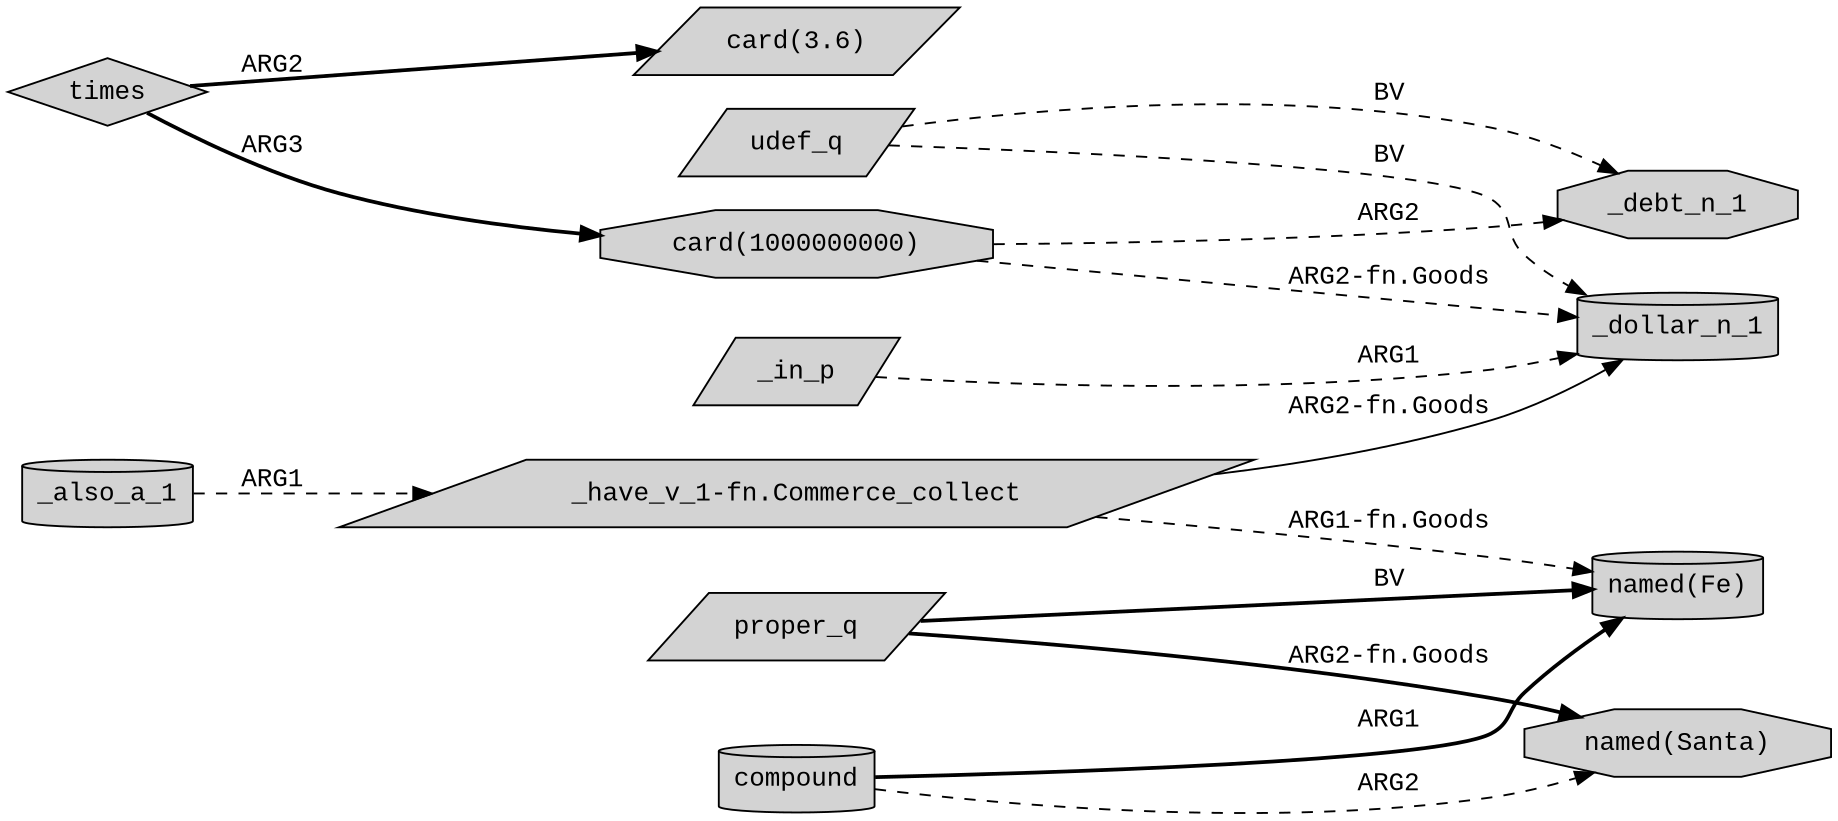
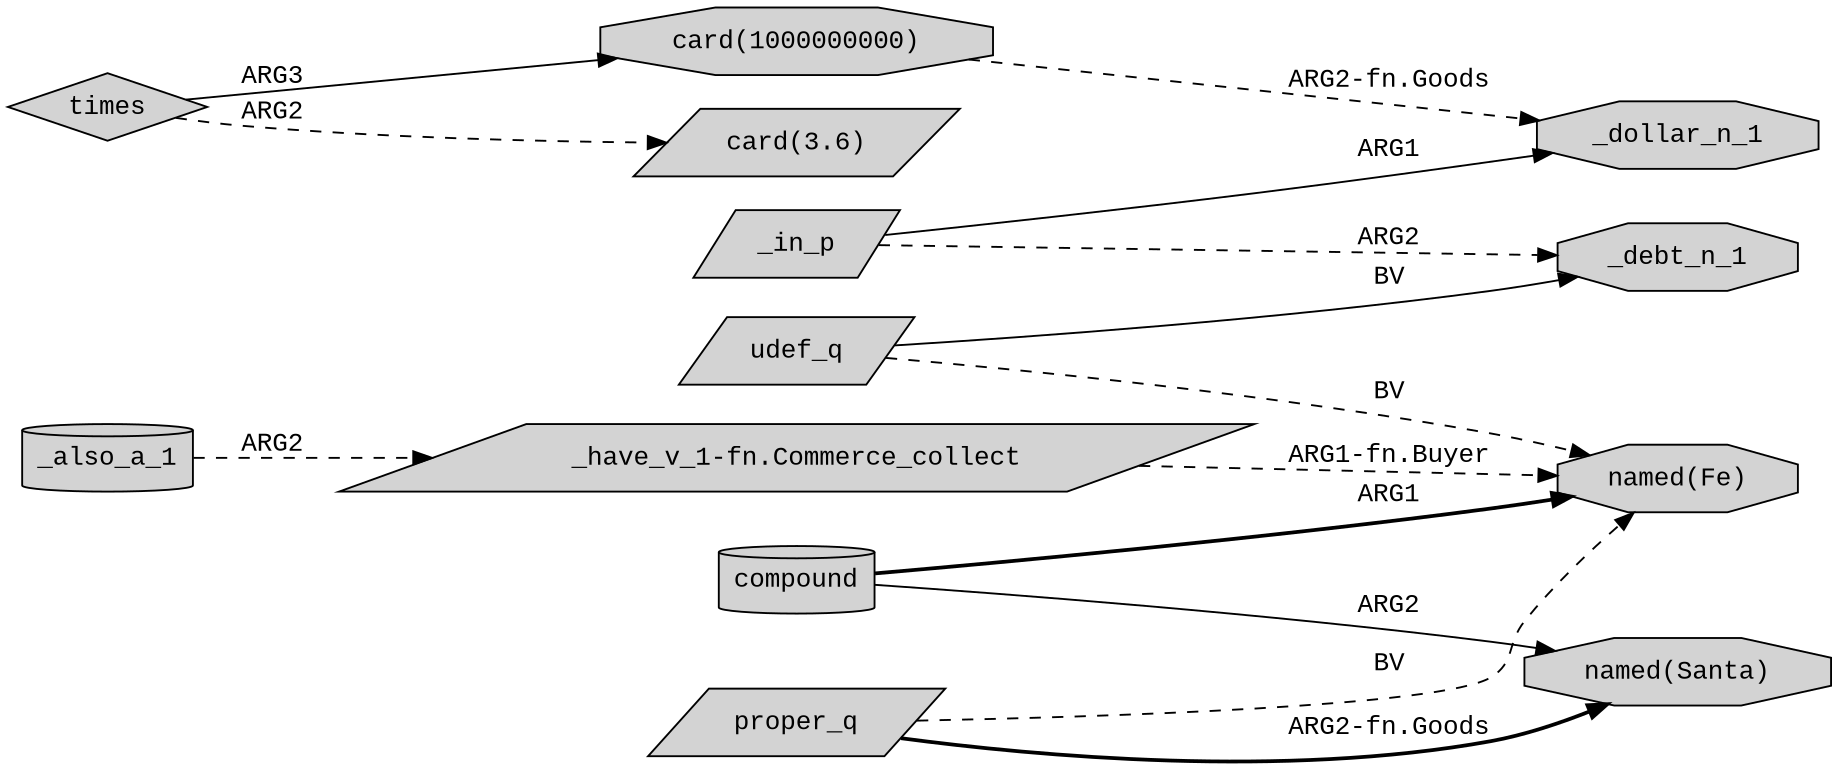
(414, 69) -> (411, 136)
(1255, 105) -> (1228, 320)
(1251, 164) -> (1230, 394)
(357, 198) -> (392, 80)
(1269, 239) -> (1208, 250)
(1678, 326) -> (1678, 135)
(1218, 385) -> (1210, 199)
(1415, 440) -> none
(273, 479) -> (273, 444)
(1390, 521) -> (1390, 455)
(1678, 585) -> (1678, 478)
(1247, 606) -> (1306, 705)
(1226, 813) -> (1206, 611)
